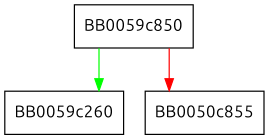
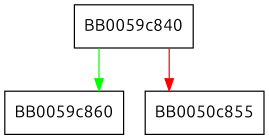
(134, 26) -> (134, 26)
(64, 113) -> (64, 113)
